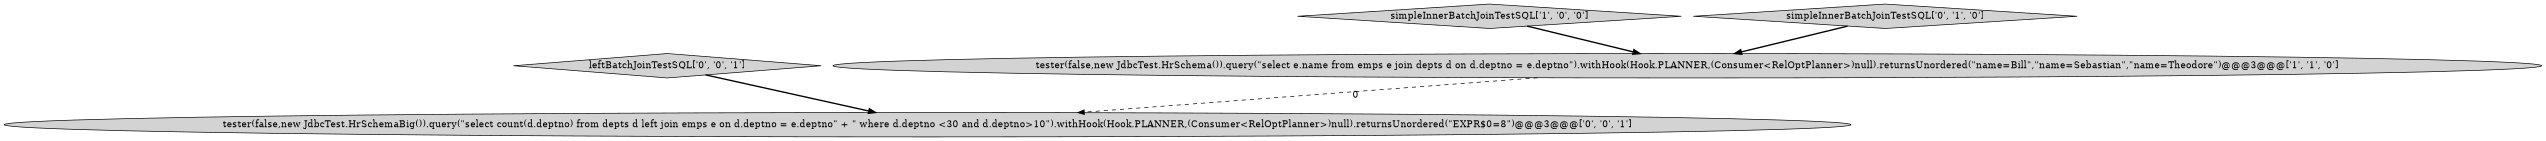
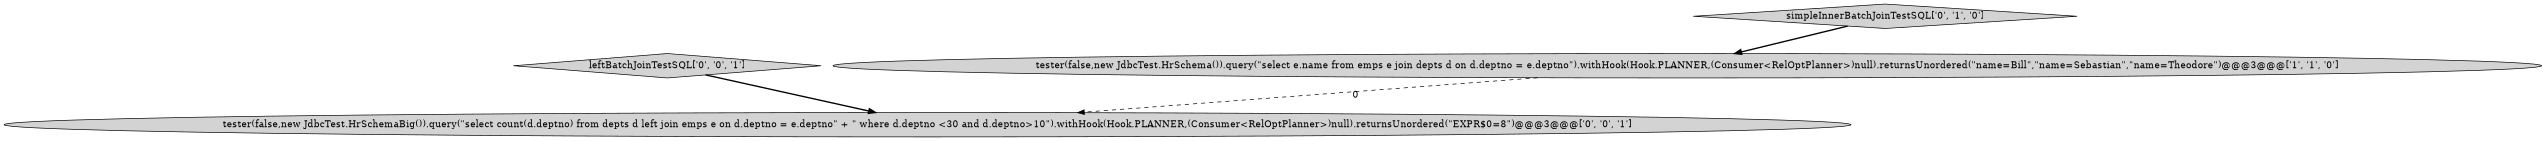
(1489, 16) -> none
